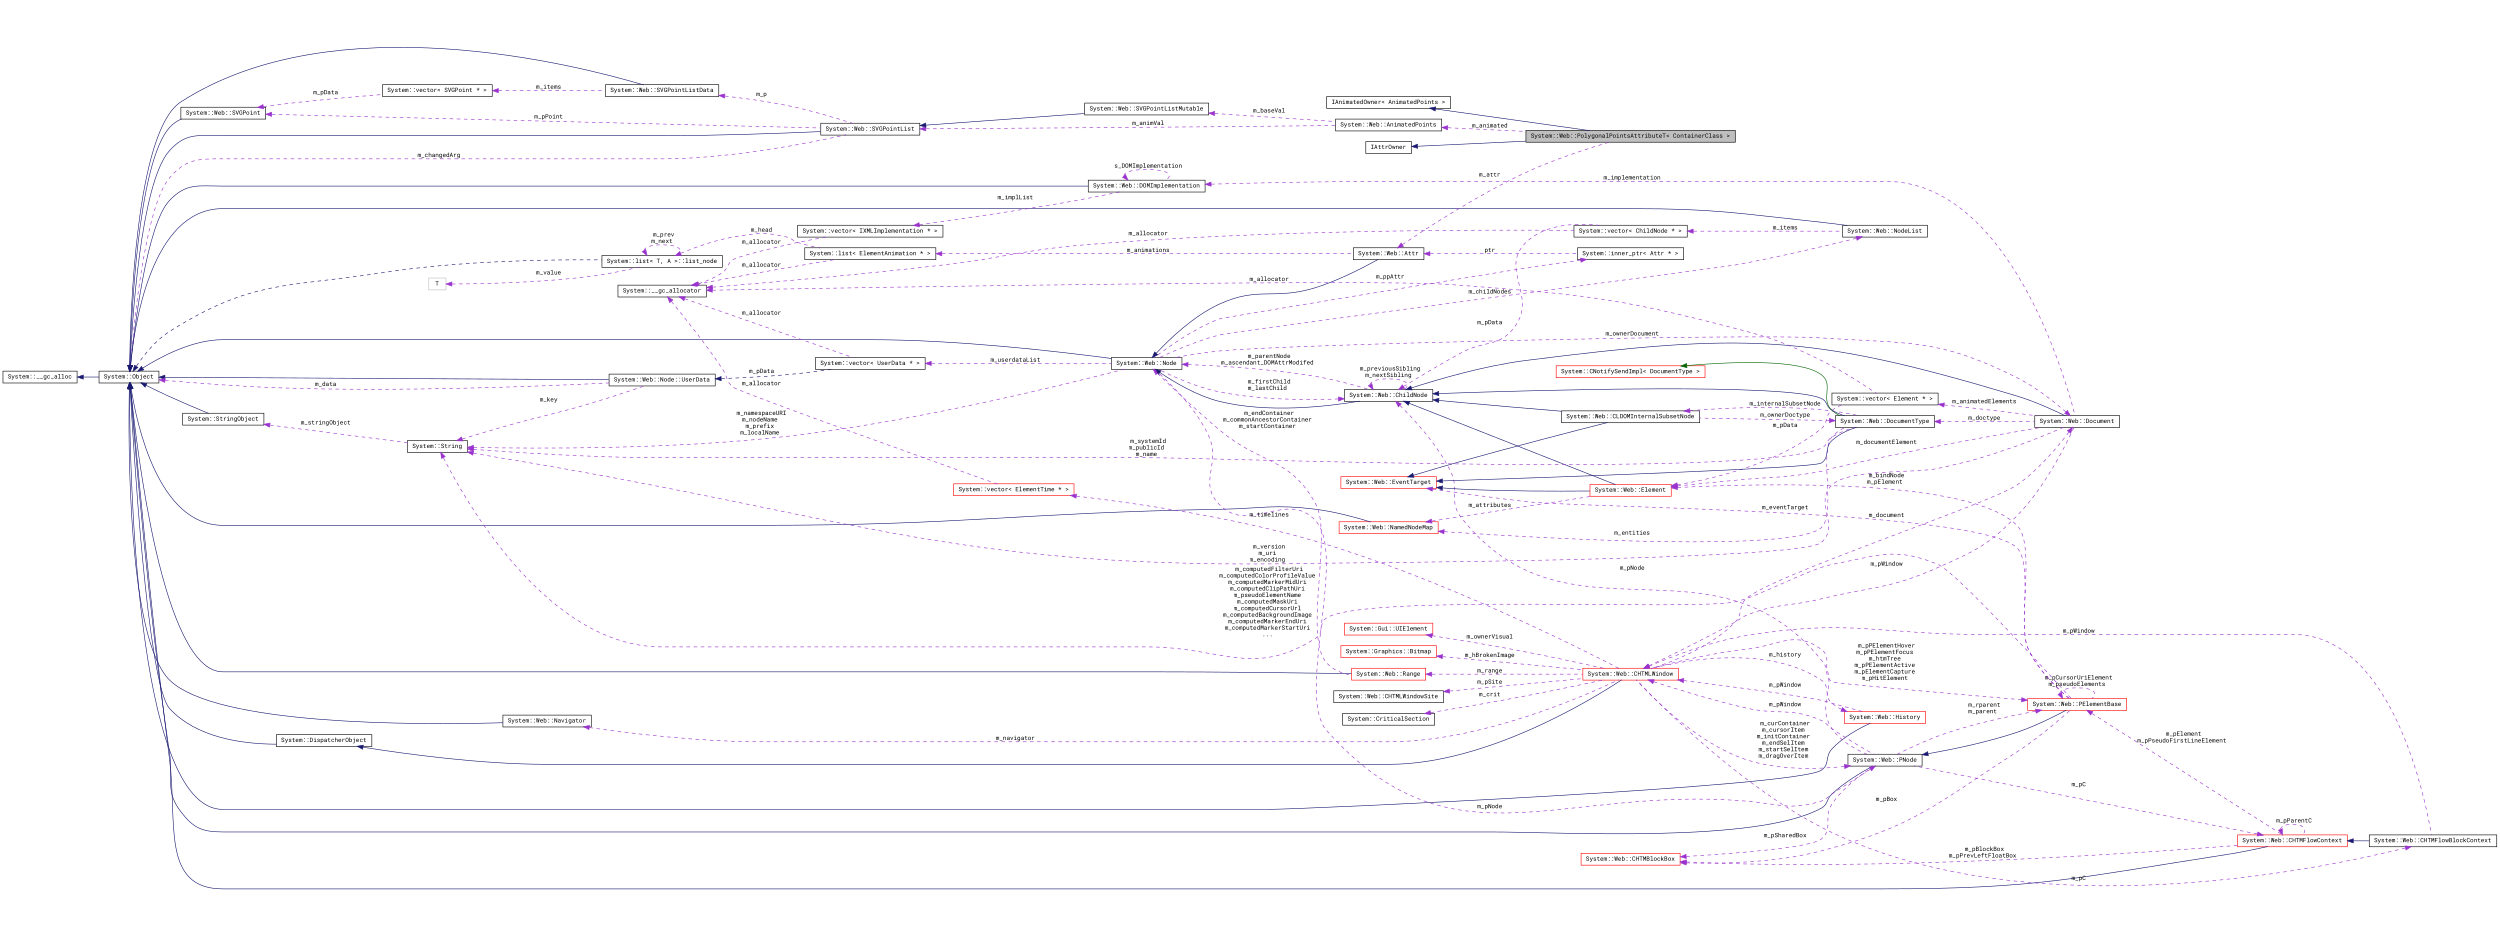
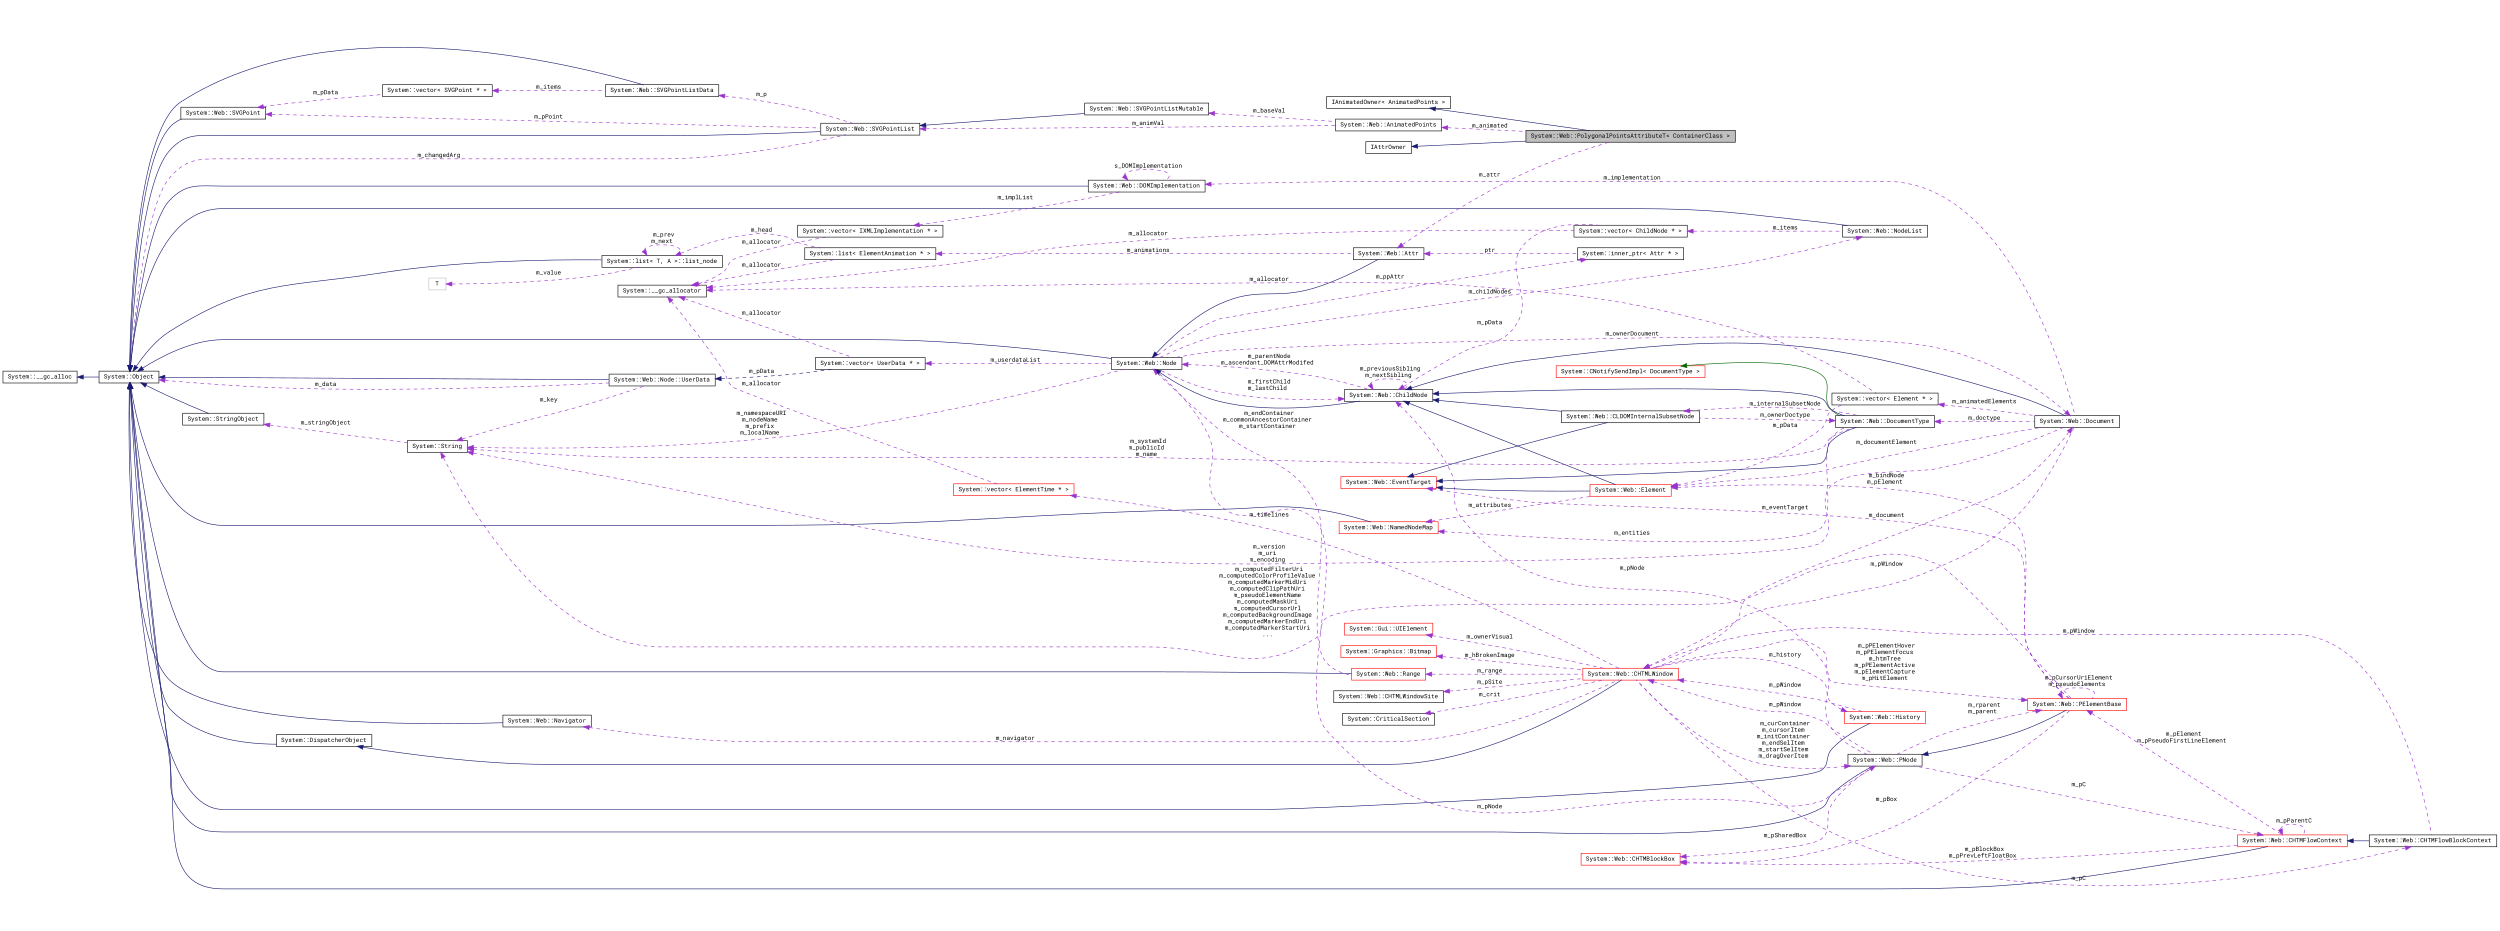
(357, 276) -> (357, 276)
